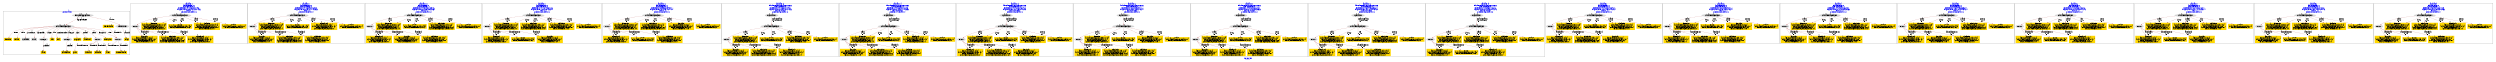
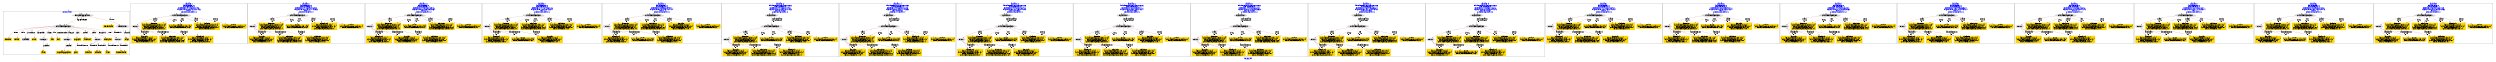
(34, 39) -> (34, 39)
(66, 52) -> (64, 52)
